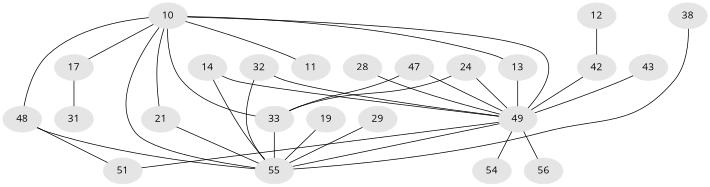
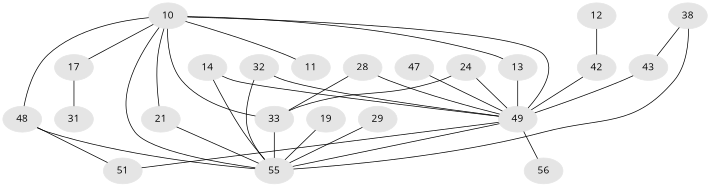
none -> (668, 42)
(358, 90) -> (311, 98)
(492, 171) -> none
